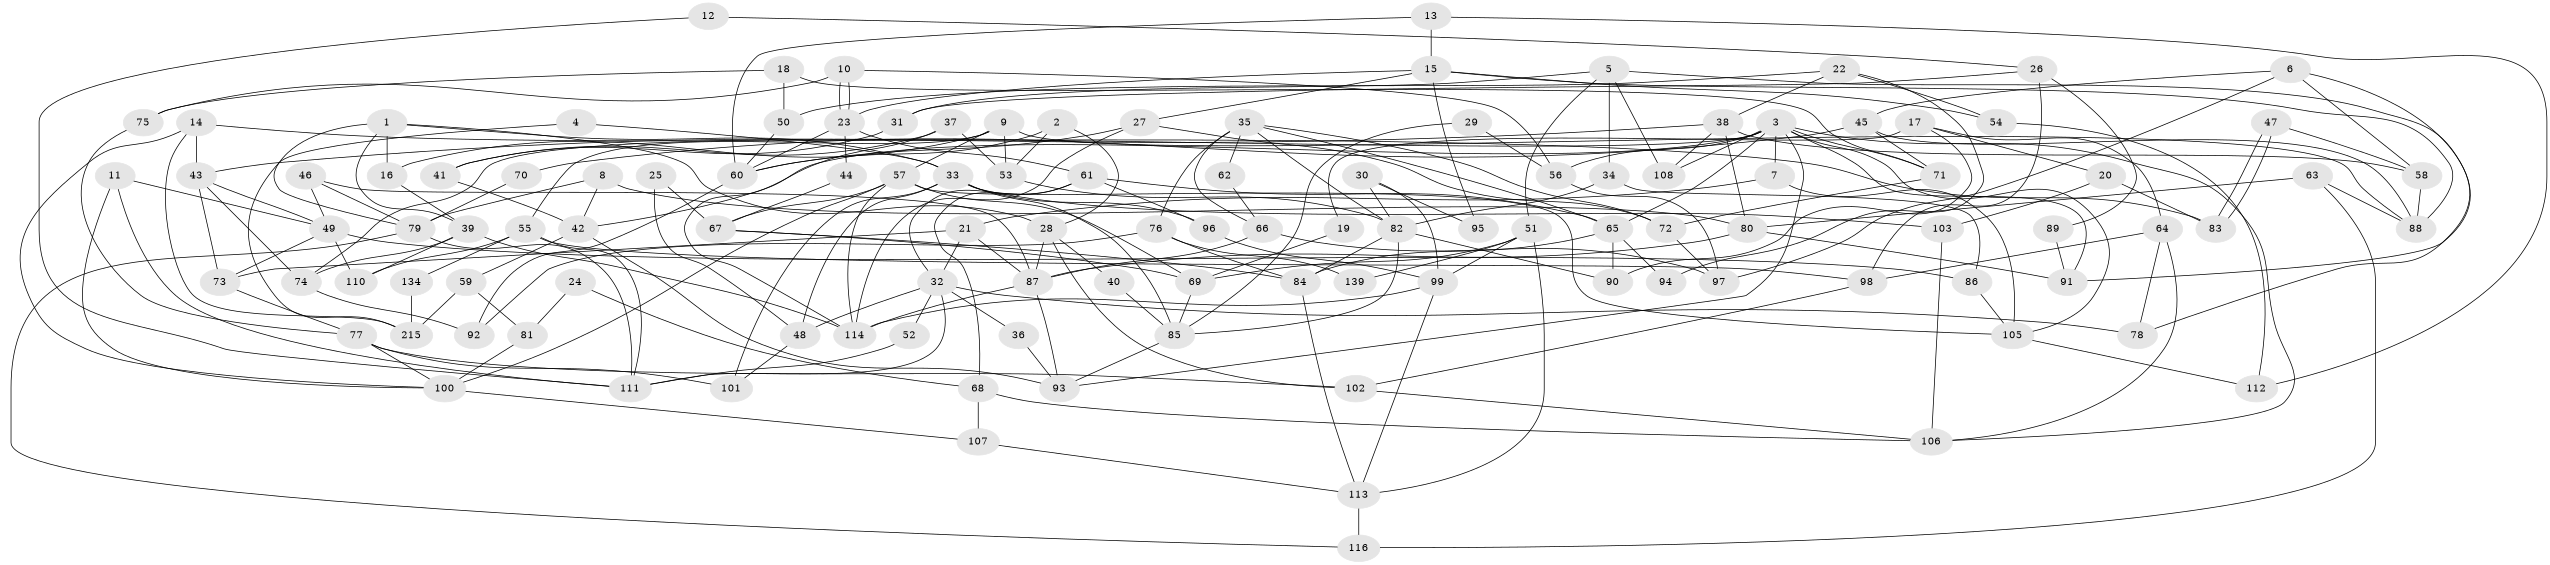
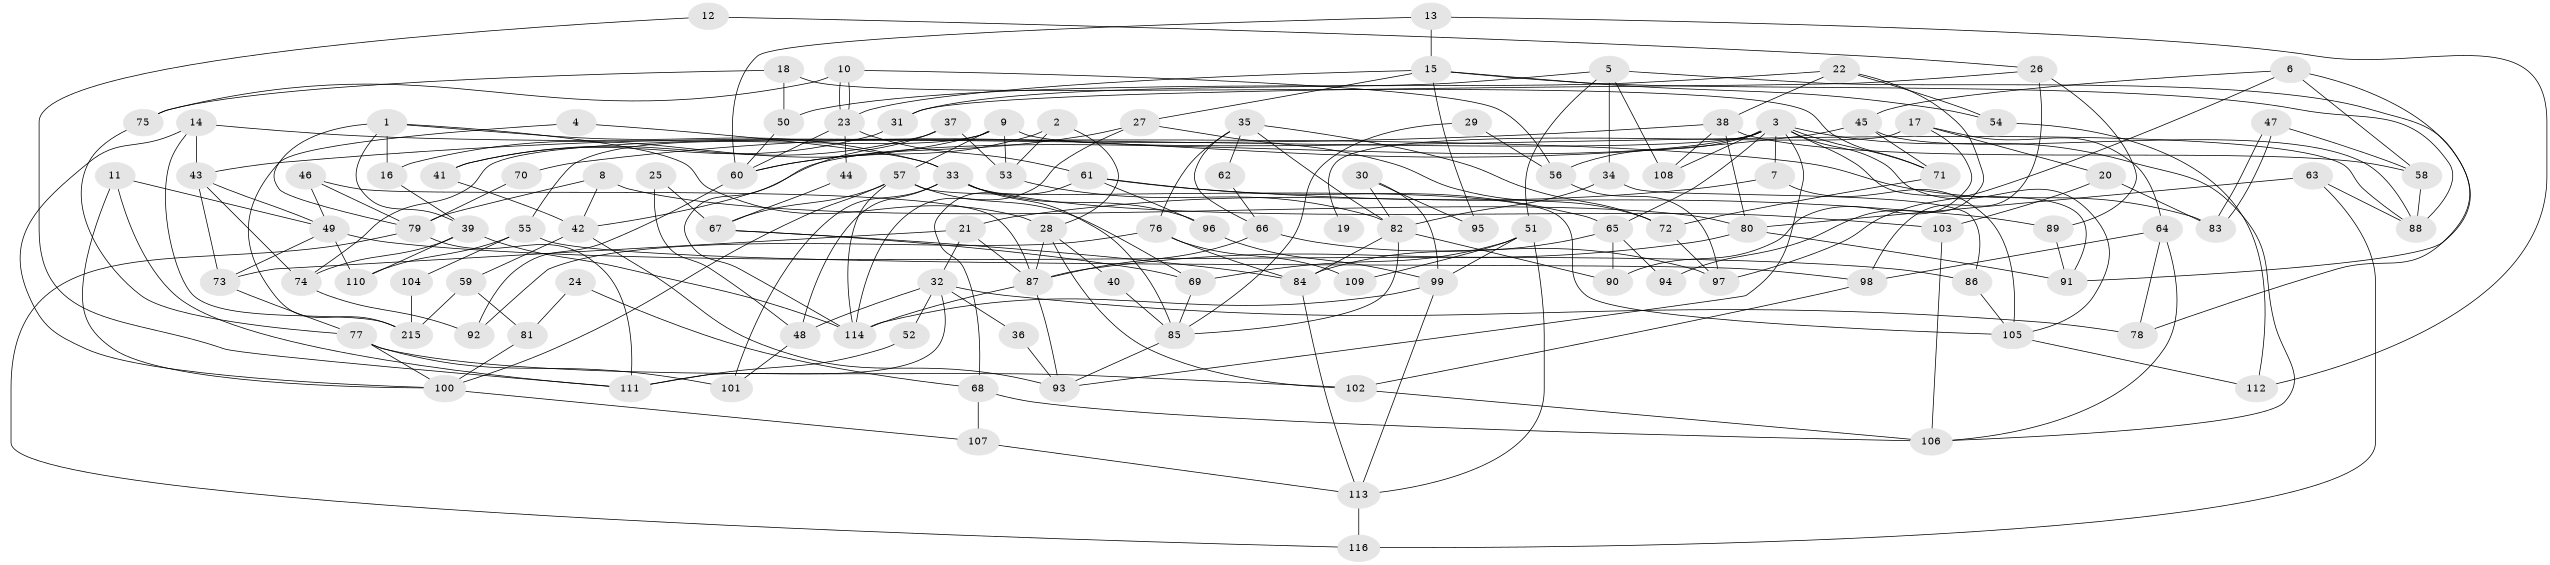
(1431, 170) -> none
(913, 219) -> (1687, 200)
(1292, 248) -> none
(630, 276) -> none
(412, 282) -> (412, 282)
(1355, 282) -> (1355, 282)
